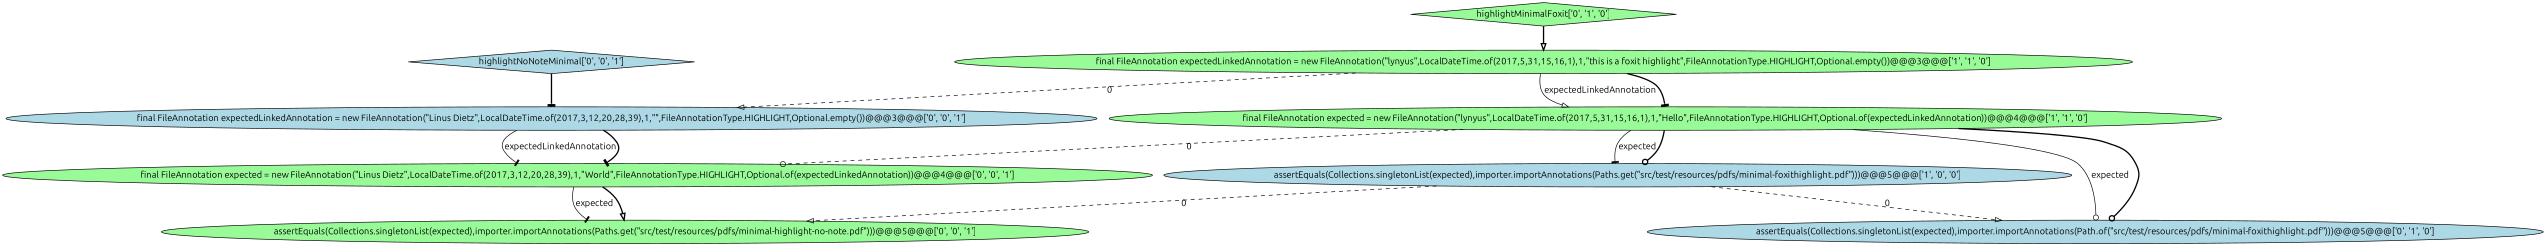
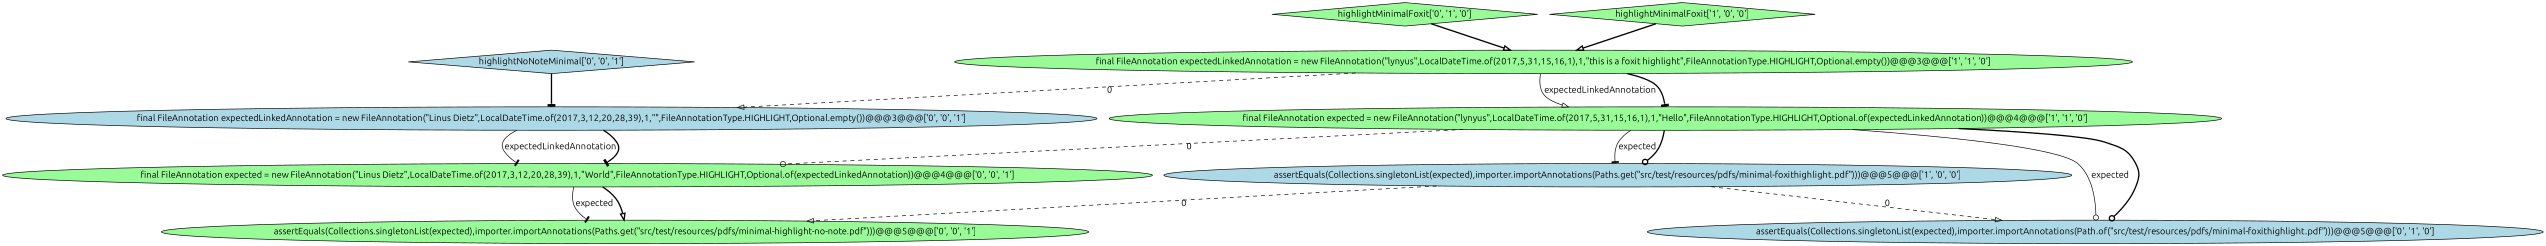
none -> (1682, 14)
